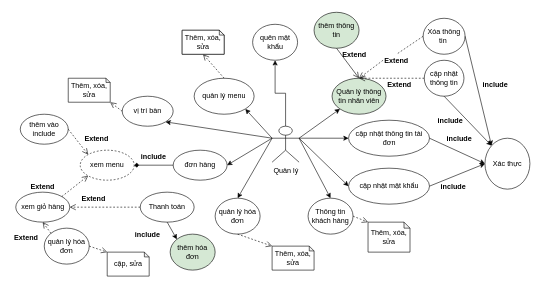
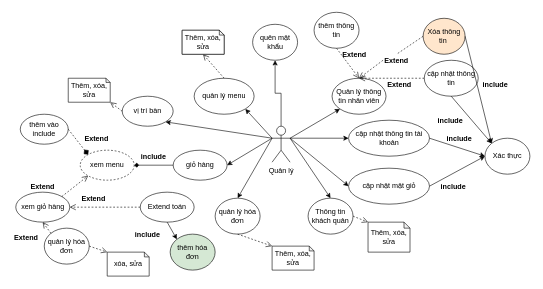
(337, 30) -> (337, 30)
(444, 36) -> (444, 36)
(347, 63) -> (347, 63)
(444, 78) -> (451, 78)
(359, 96) -> (359, 96)
(389, 138) -> (389, 138)
(286, 144) -> (281, 144)
(85, 150) -> (83, 149)
(508, 164) -> (508, 156)
(200, 165) -> (200, 165)
(389, 186) -> (389, 186)
(167, 207) -> (167, 207)
(331, 216) -> (331, 216)
(128, 264) -> (128, 264)
